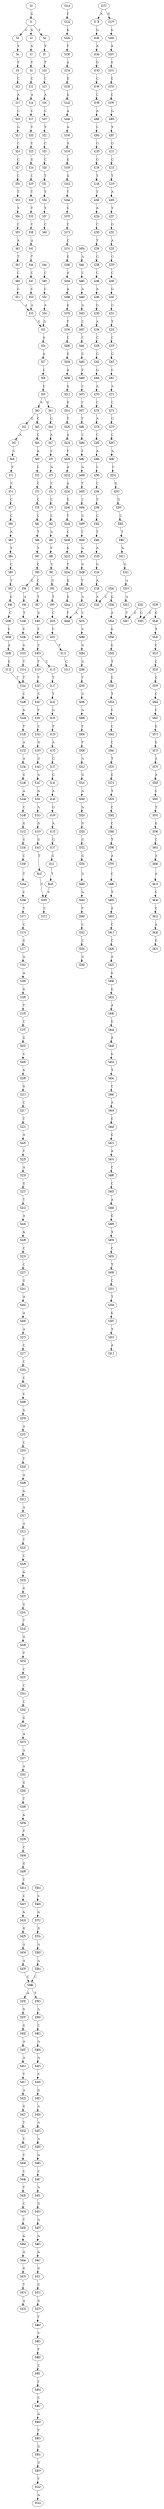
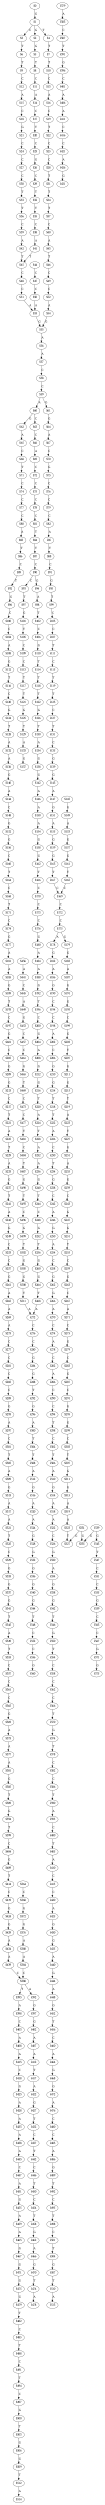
none -> (48, 249)
(31, 256) -> (29, 256)
(104, 596) -> (52, 1535)
(75, 612) -> (35, 1308)
(38, 661) -> (52, 677)
(23, 677) -> (38, 677)
(155, 758) -> none
(52, 783) -> none
none -> (60, 920)
